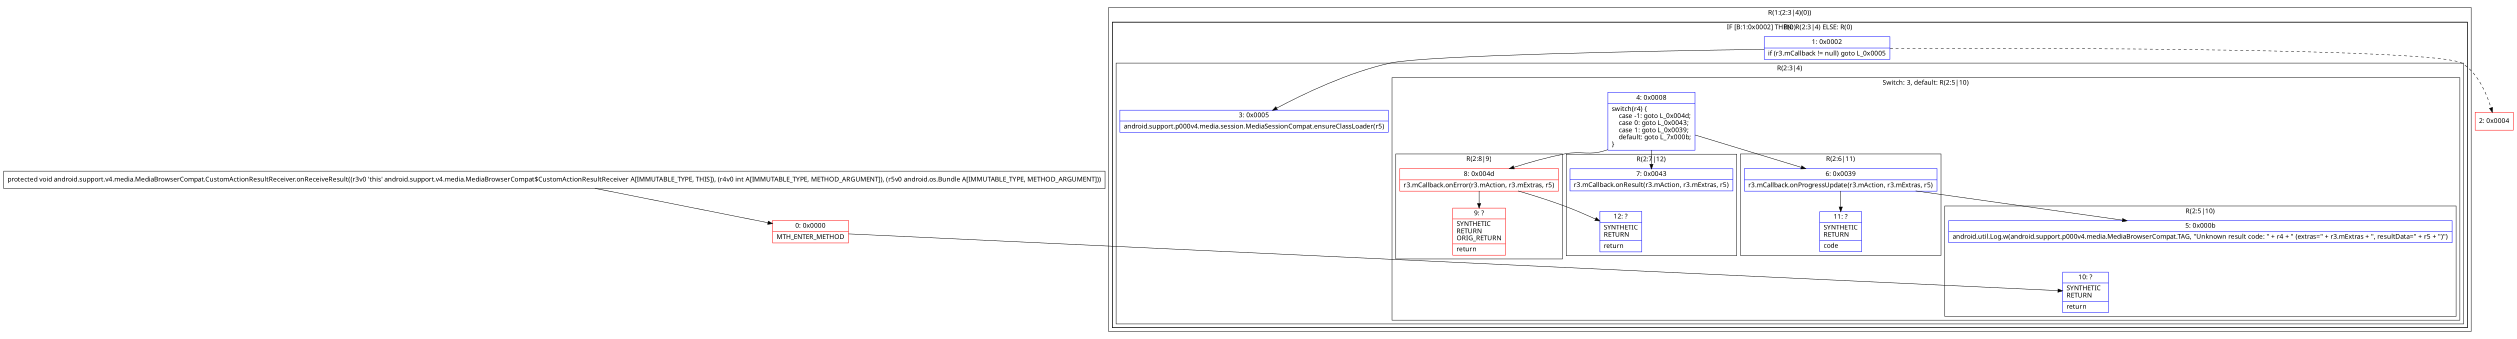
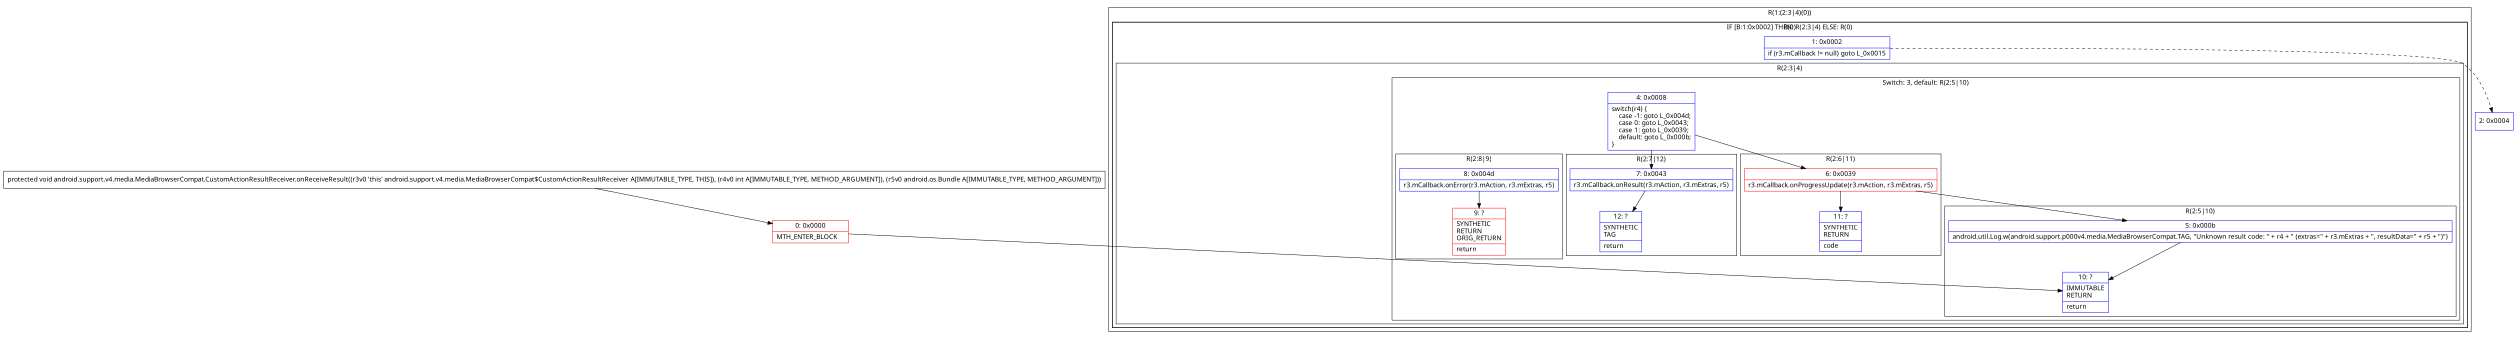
(1827, 53) -> (1827, 53)
(1254, 121) -> none
(2494, 121) -> (2494, 121)
(1651, 137) -> (1651, 137)
(1551, 157) -> none
(1479, 180) -> (1479, 180)
(1841, 180) -> (1841, 180)
(1557, 203) -> (1640, 199)
(1617, 235) -> (1610, 235)
(811, 237) -> (807, 237)
none -> (2147, 260)
(2084, 288) -> (2086, 288)
